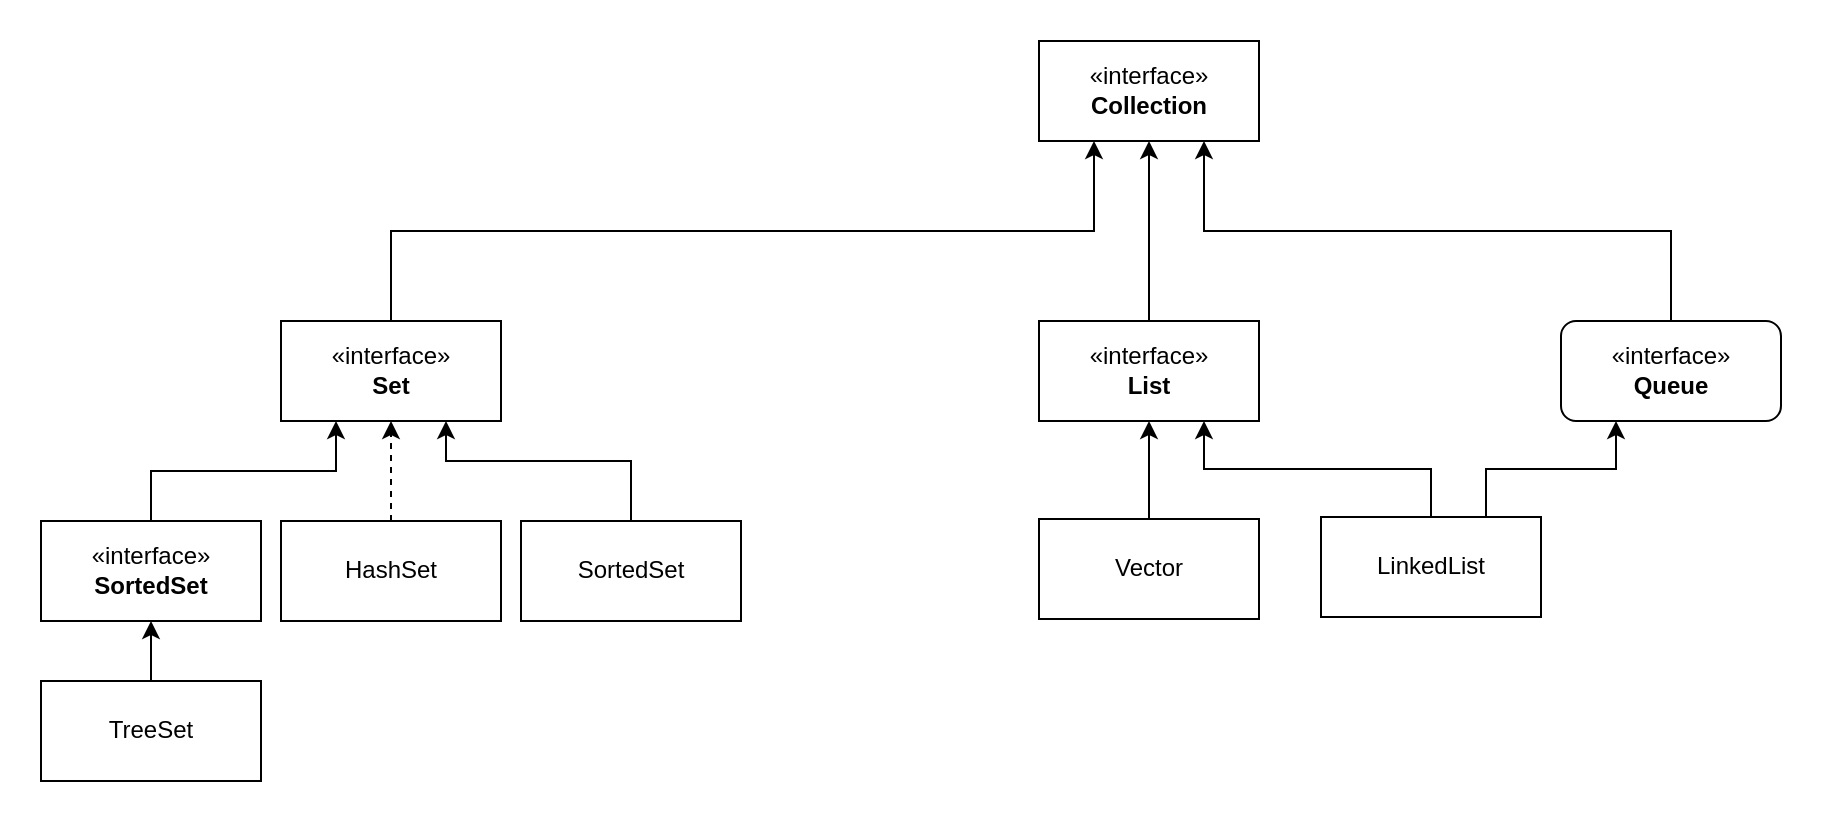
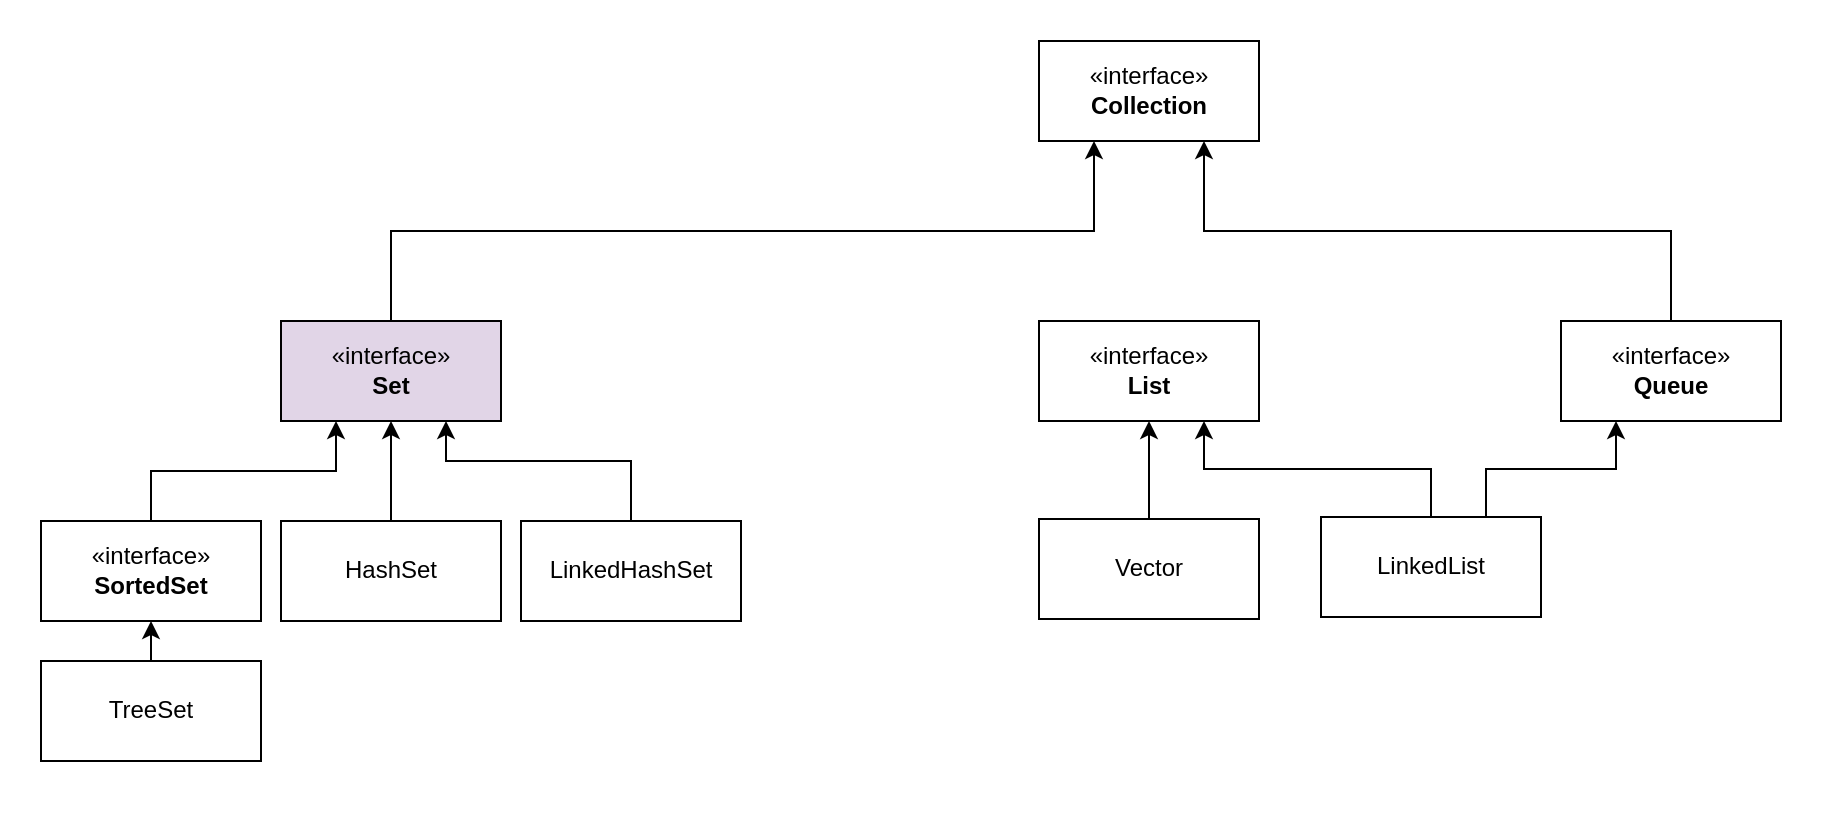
(1149, 238) -> none
(391, 371) -> (391, 371)
(1671, 371) -> (1671, 371)
(391, 476) -> (391, 476)
(632, 571) -> (632, 571)
(151, 731) -> (151, 711)
